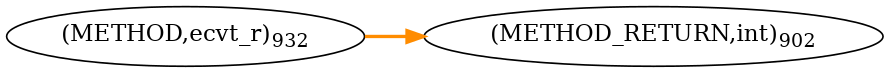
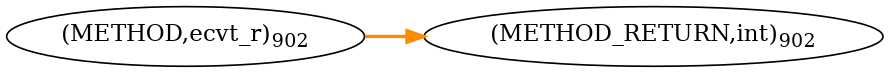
(291, 34) -> (291, 34)
